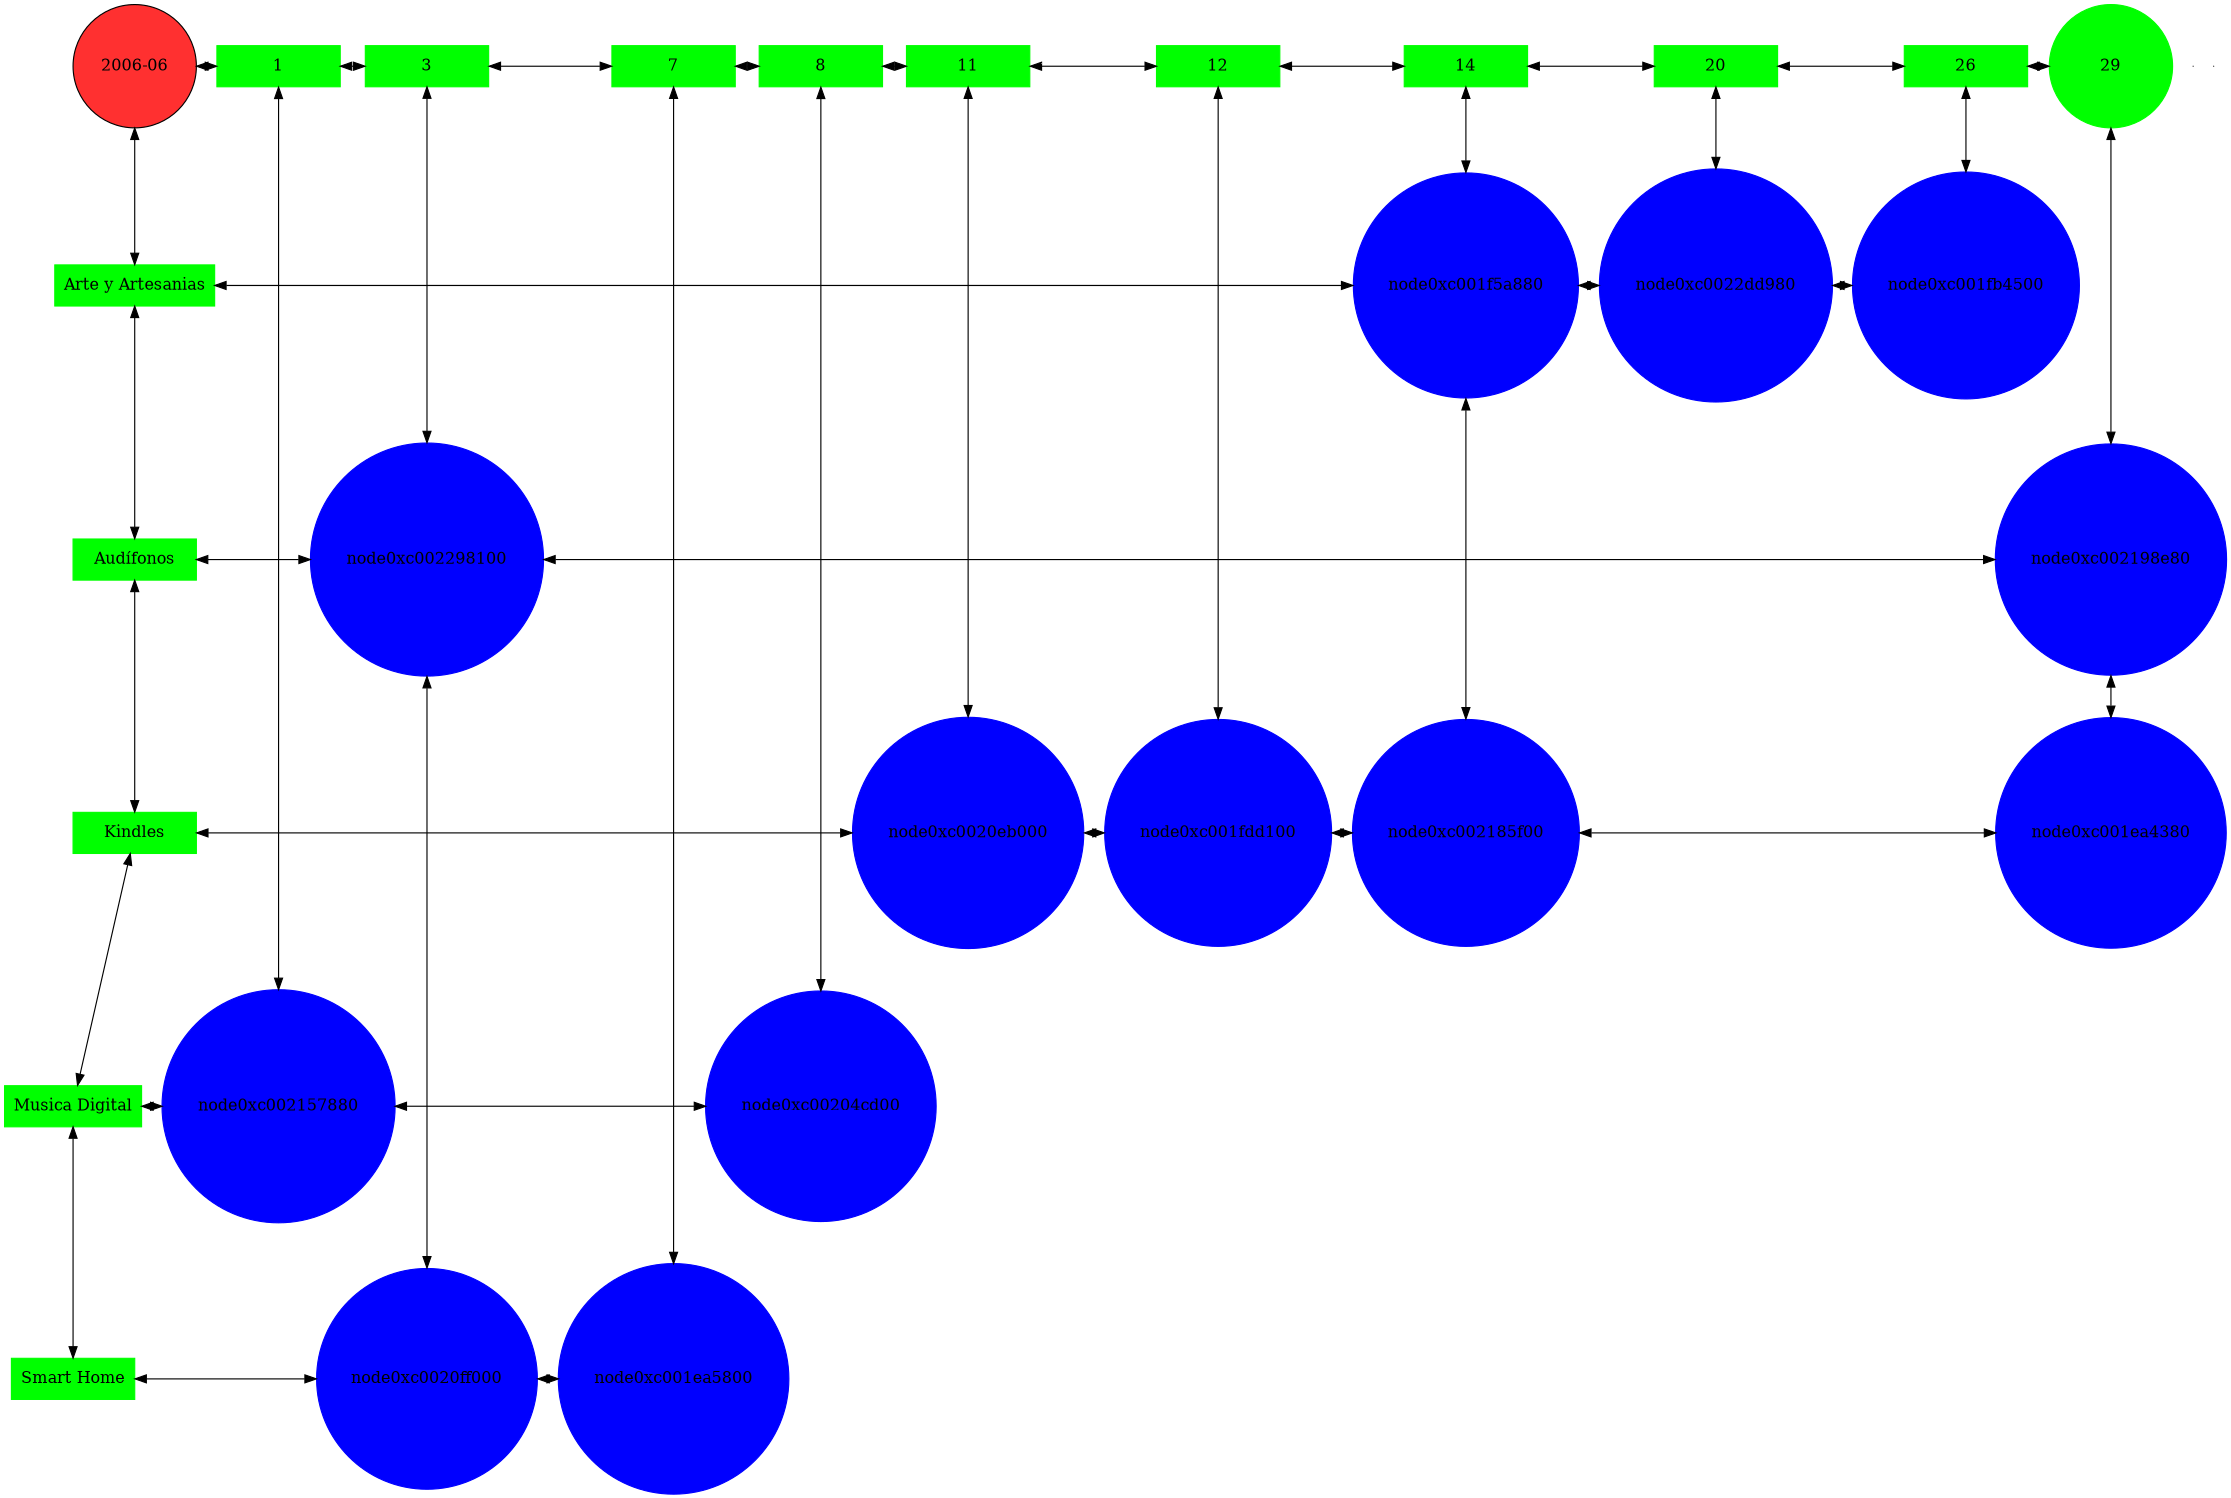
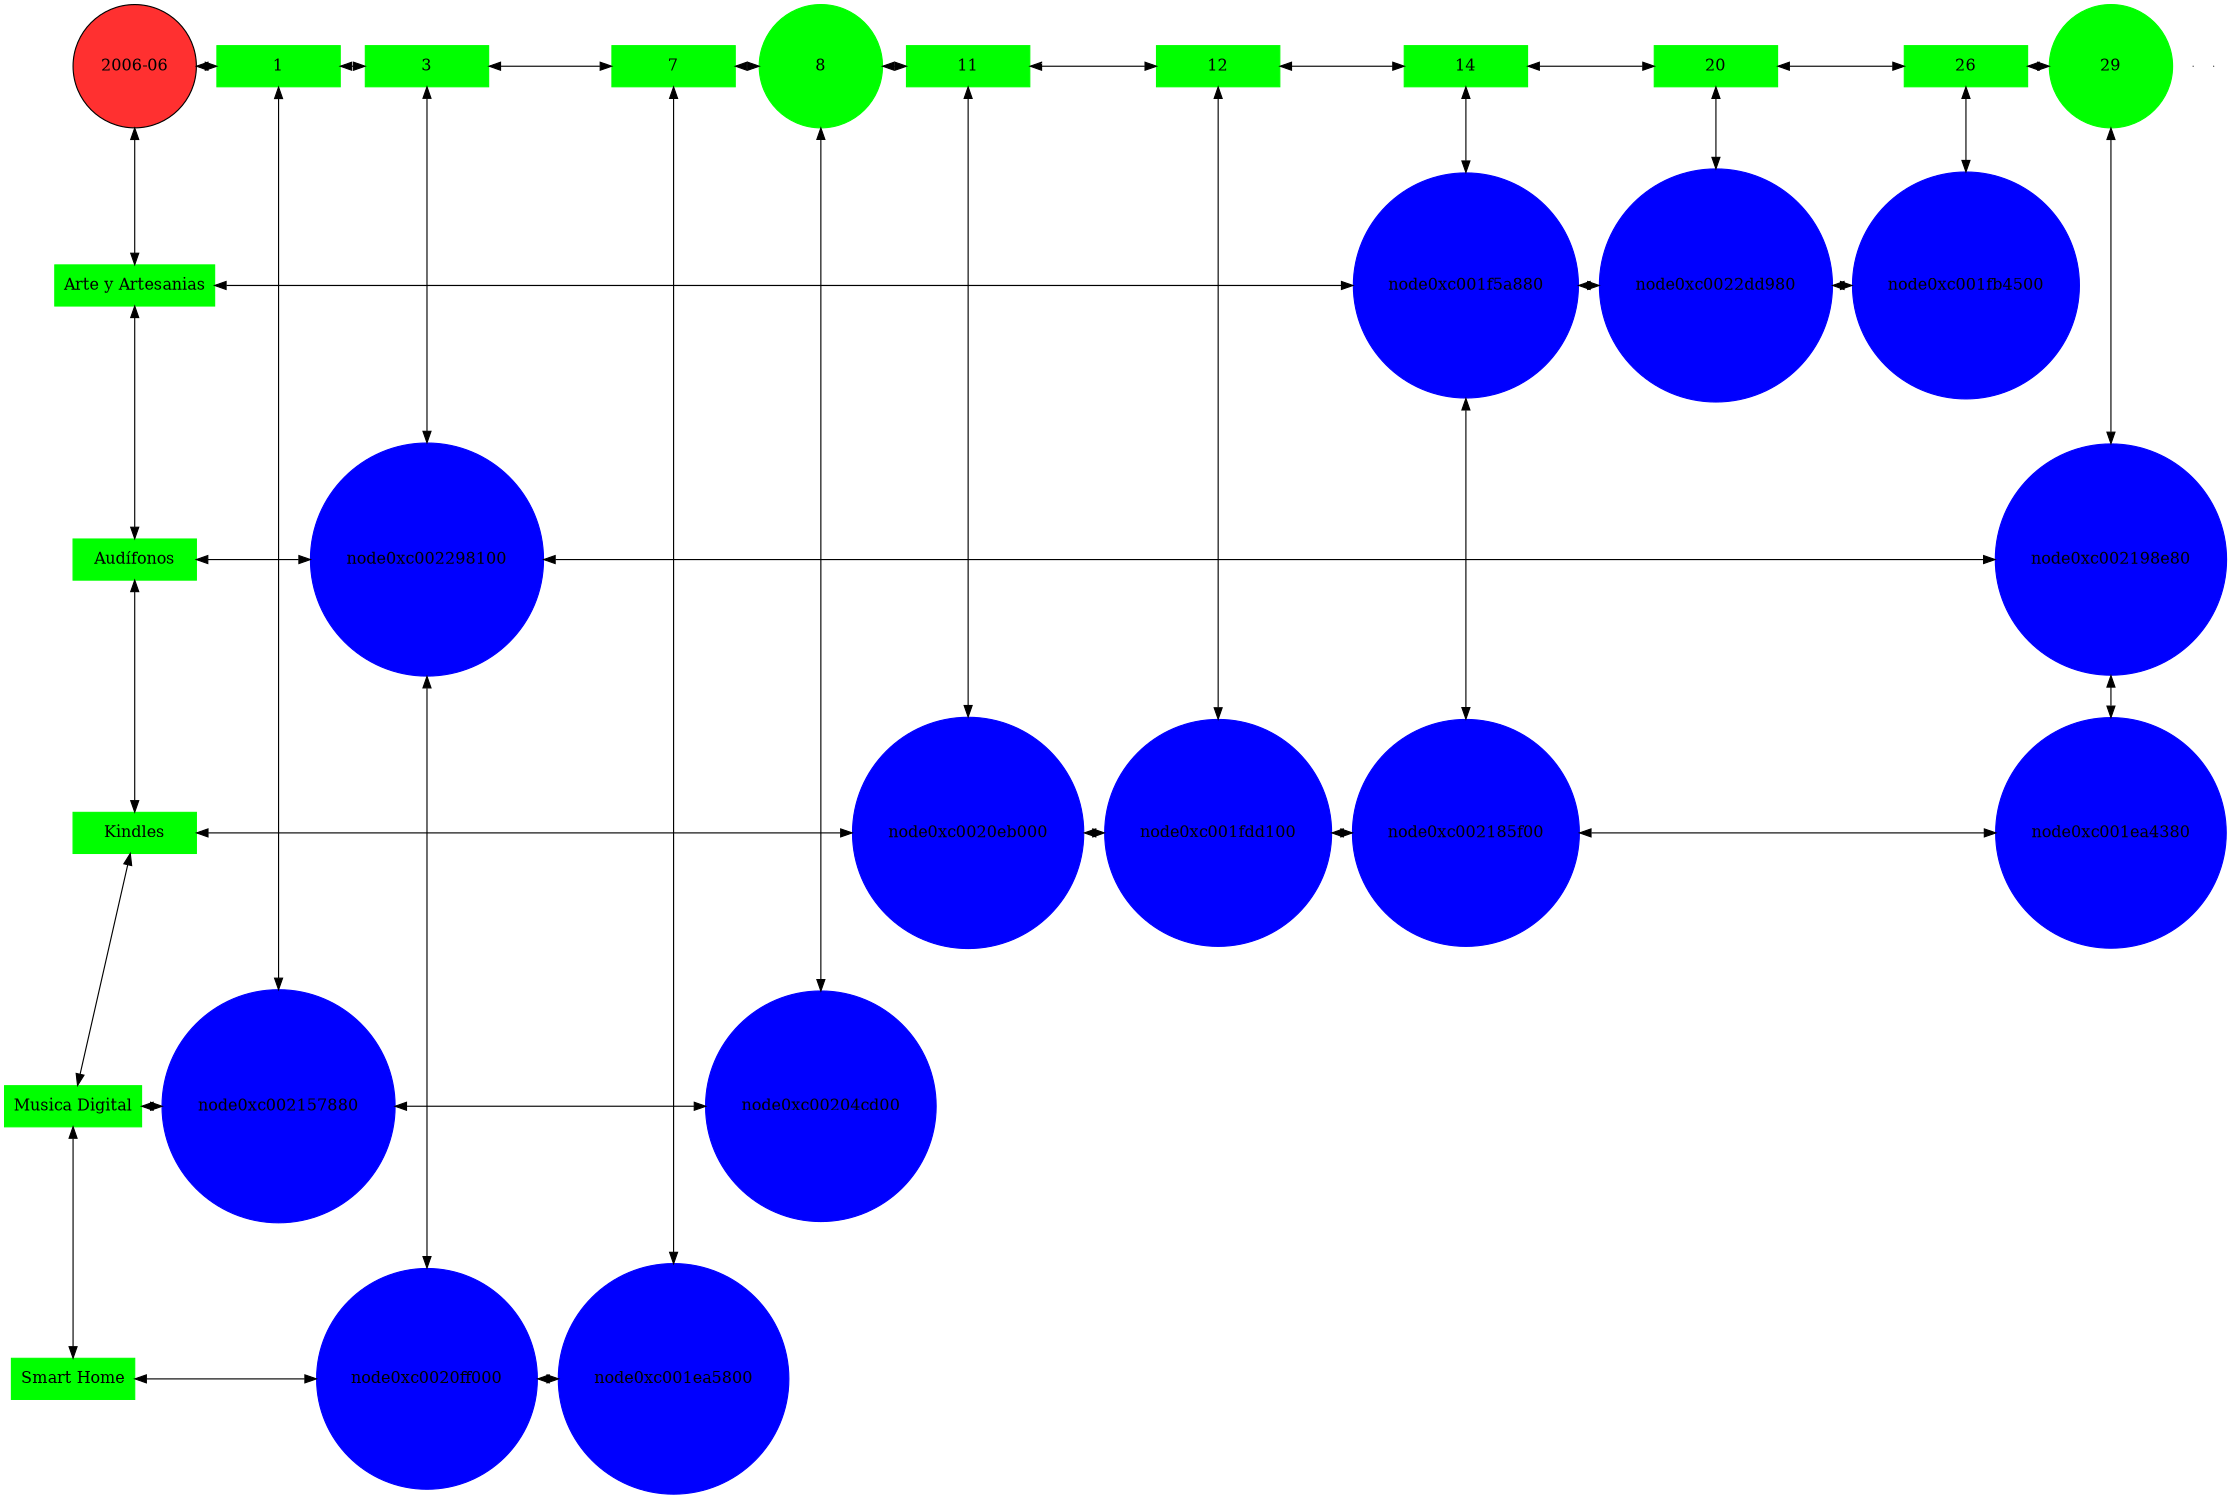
(821, 66) -> (821, 66)
